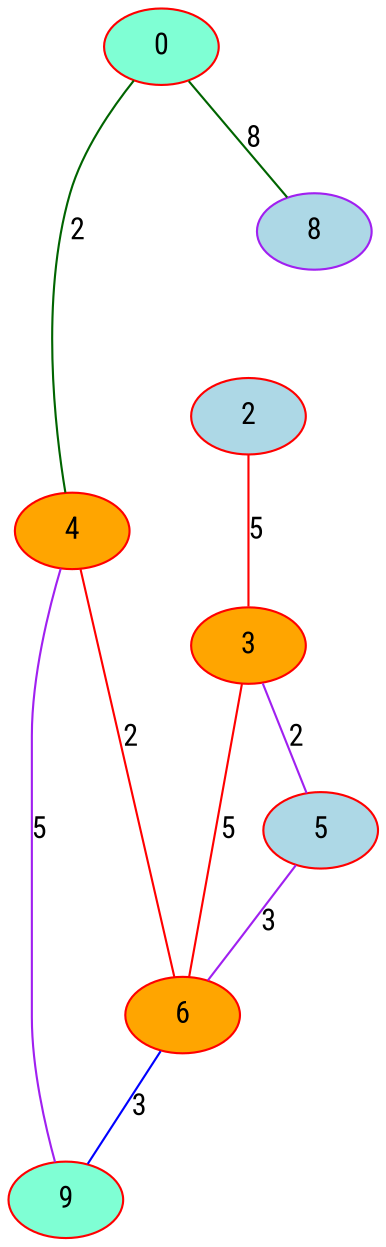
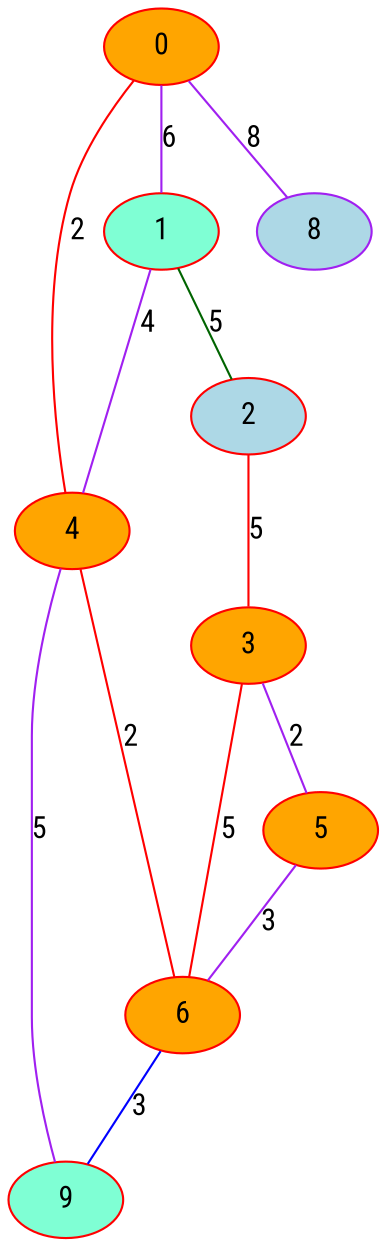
(161, 47) -> (161, 47)
(238, 139) -> (238, 139)
none -> (161, 231)
(55, 278) -> (55, 278)
(321, 830) -> (321, 830)
